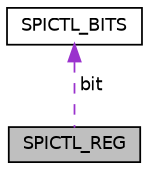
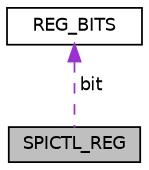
(74, 26) -> (74, 26)
